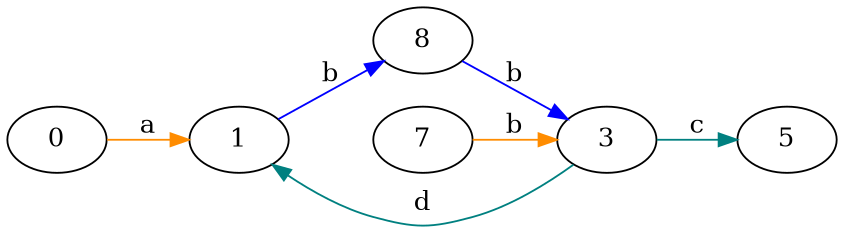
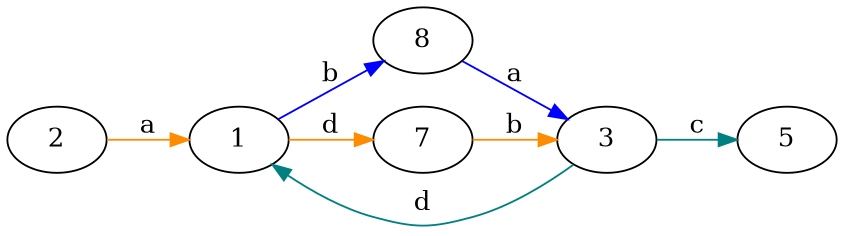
(515, 74) -> (515, 74)
(57, 140) -> (57, 140)
none -> (322, 140)
